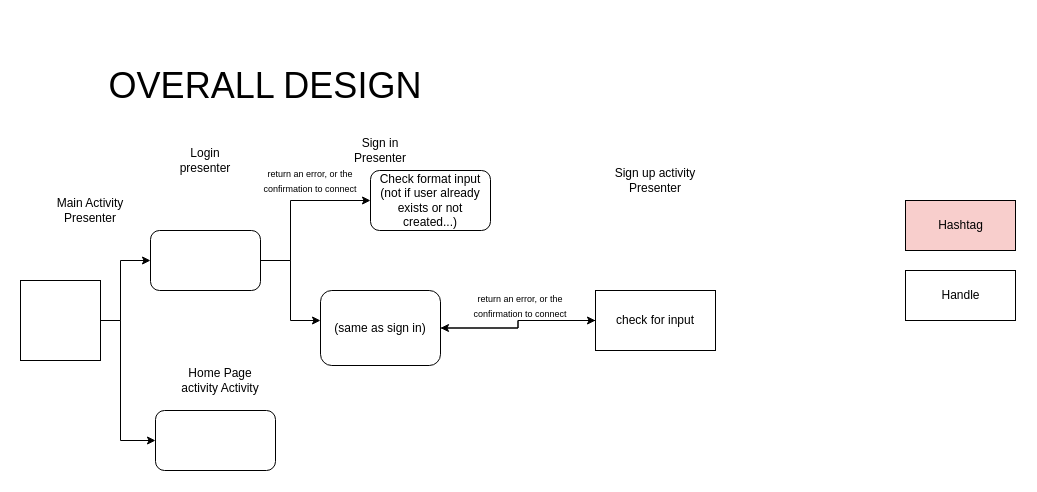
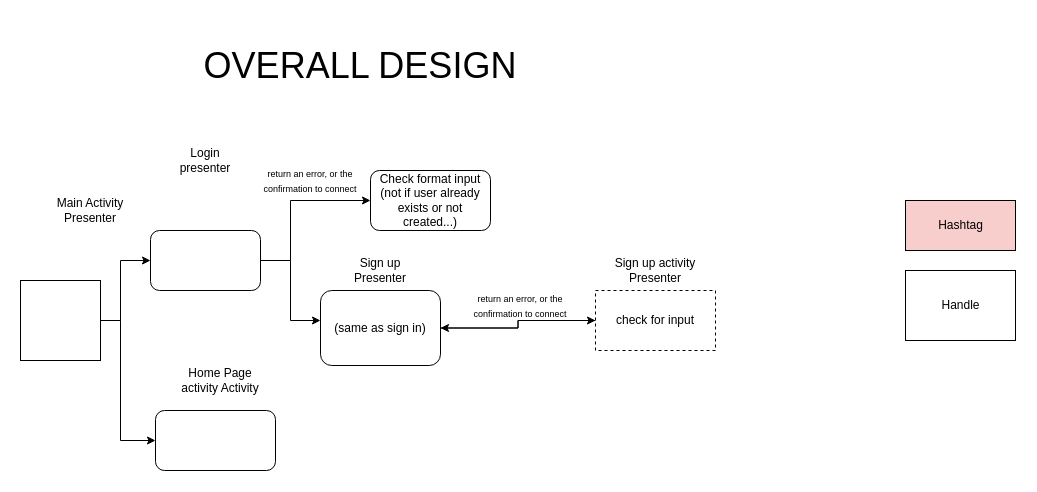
(266, 86) -> (361, 66)
(381, 151) -> none
(656, 181) -> (656, 271)
none -> (381, 271)
(961, 296) -> (961, 306)
(656, 321) -> (656, 321)
